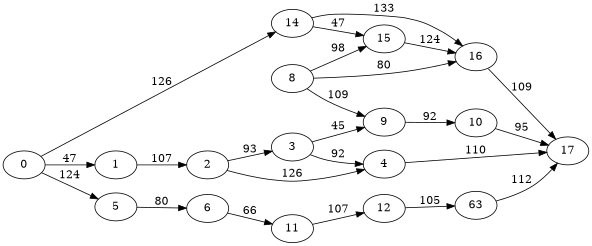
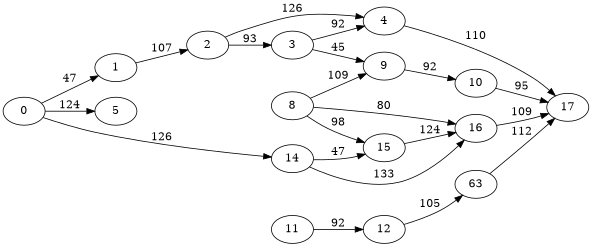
(208, 208) -> none
(338, 210) -> (338, 224)
